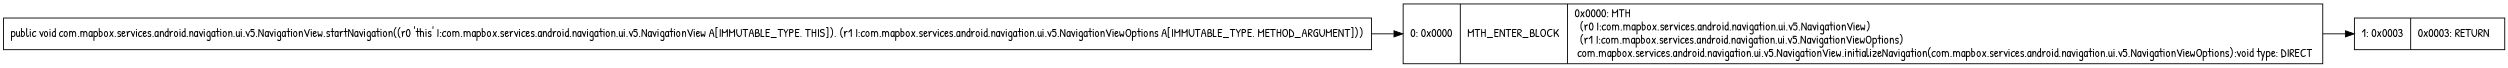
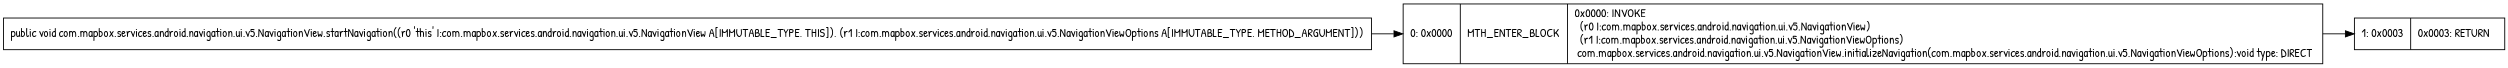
(1605, 14) -> (1613, 14)
